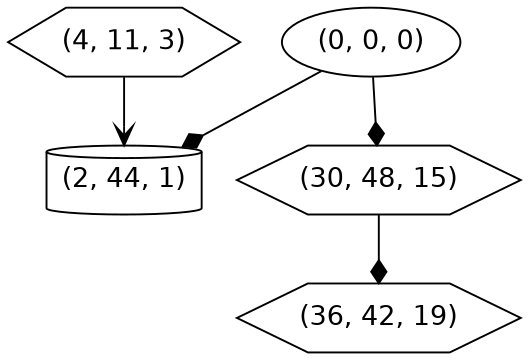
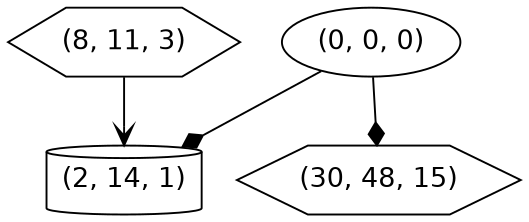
(124, 42) -> (124, 42)
(124, 180) -> (124, 180)
(379, 318) -> none
